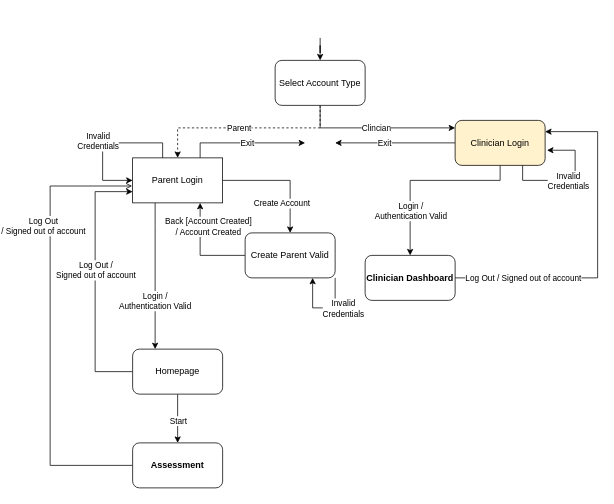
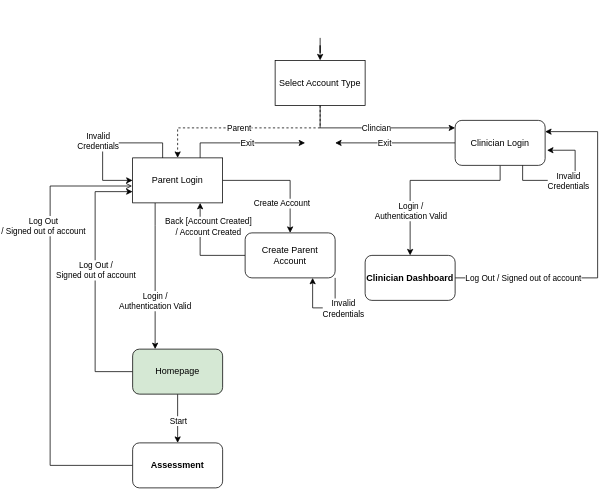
(320, 83) -> (320, 83)
(500, 143) -> (500, 143)
(290, 255) -> (290, 255)
(177, 372) -> (177, 372)
